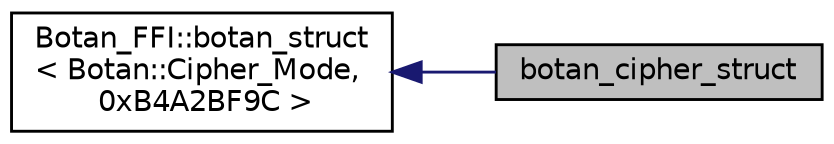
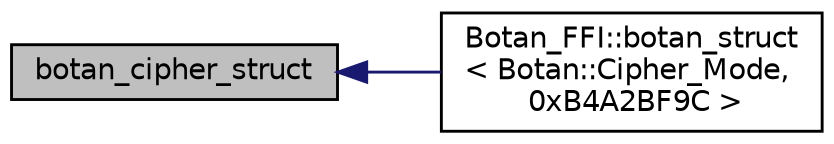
(459, 72) -> (404, 72)
